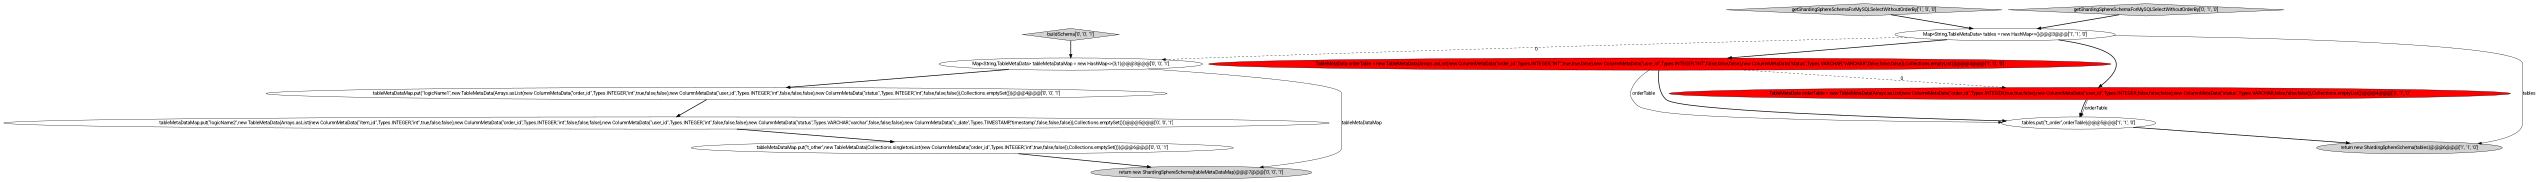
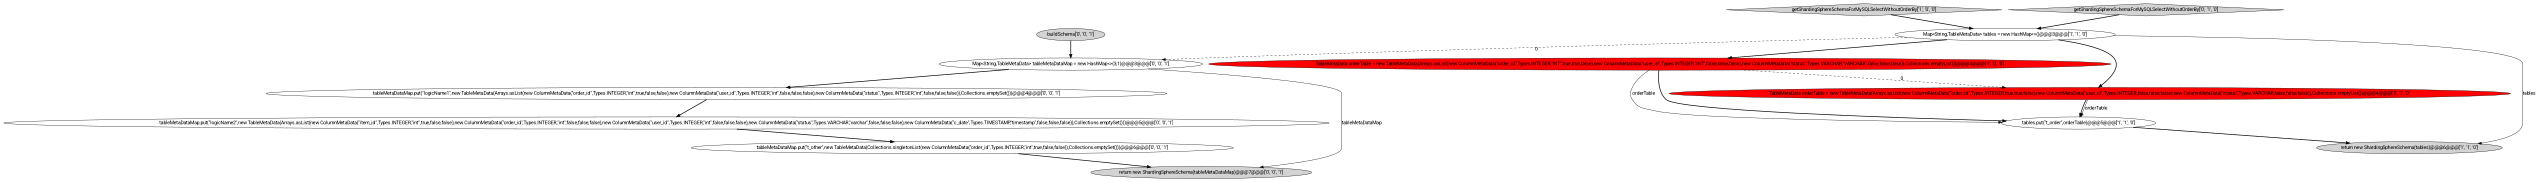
(1071, 35) -> (1071, 35)
